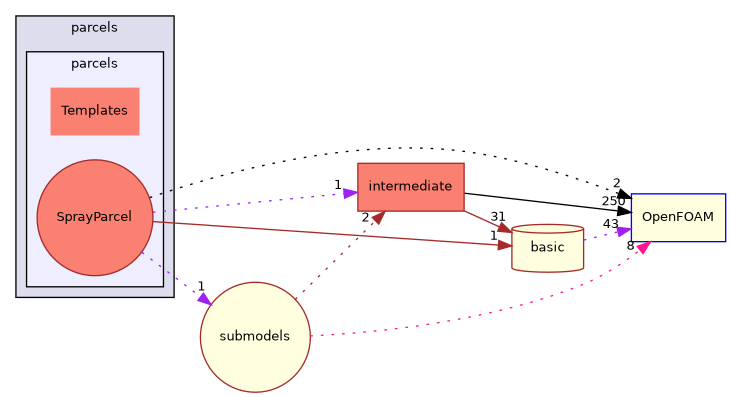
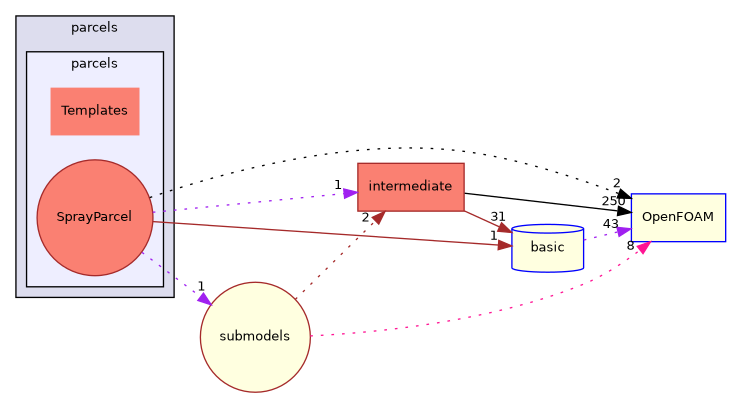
(548, 248) -> (548, 248)
